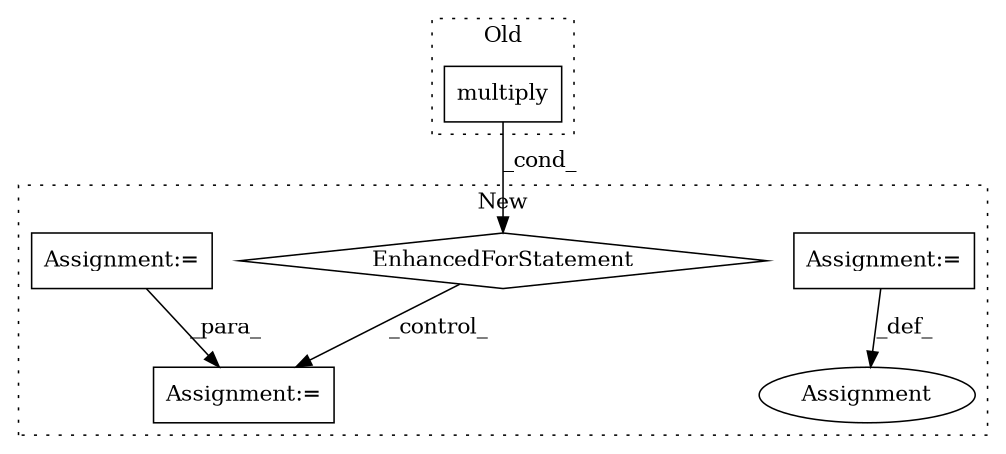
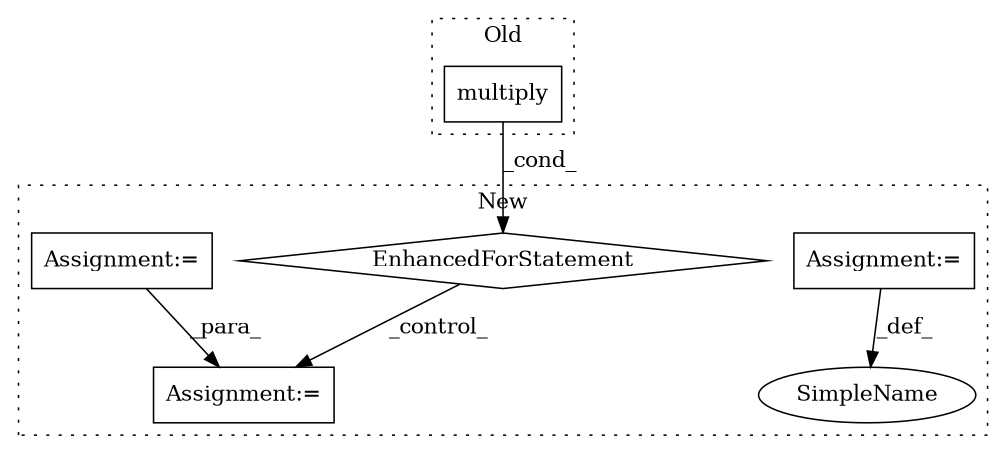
(867, 395) -> (867, 395)
